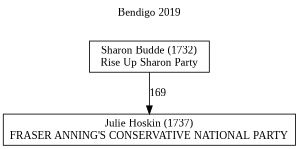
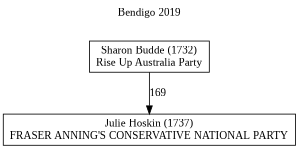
(149, 57) -> (149, 57)
